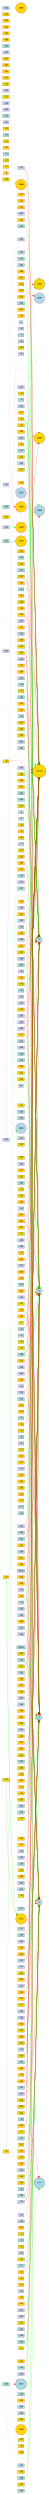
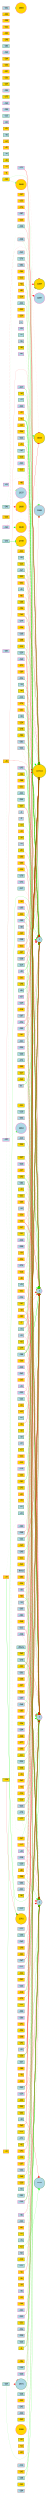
(21, 653) -> (21, 653)
